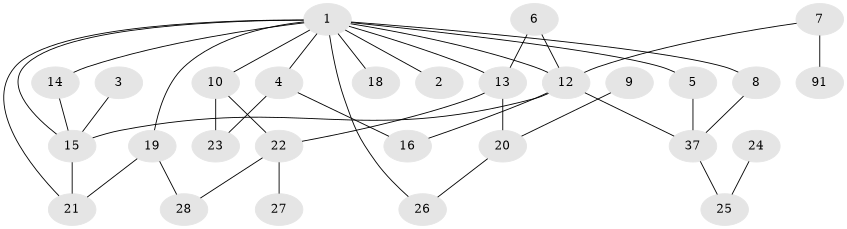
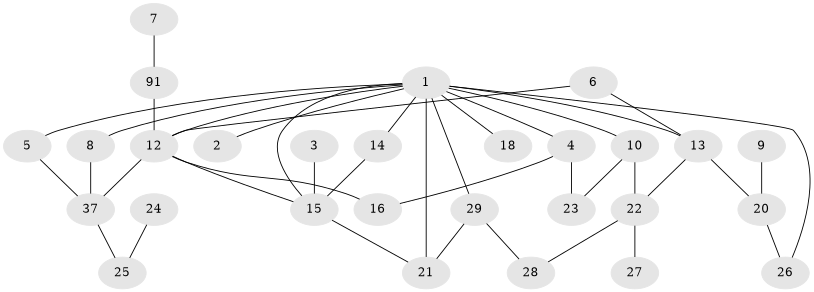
(689, 42) -> (154, 115)
(152, 146) -> (475, 210)
